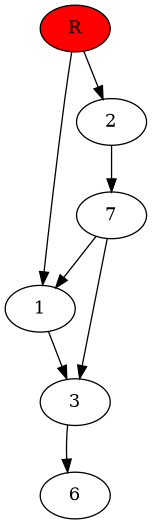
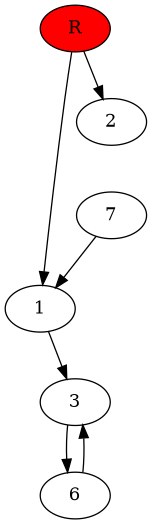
(112, 162) -> none
(95, 302) -> (84, 455)
